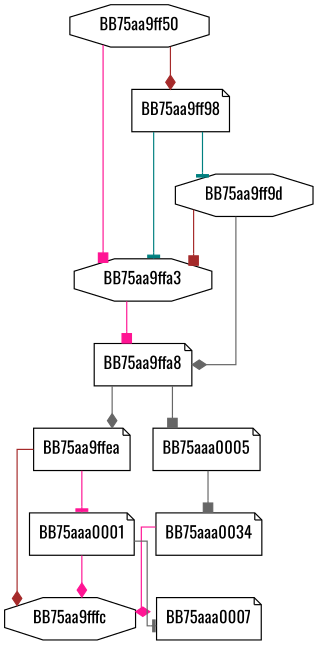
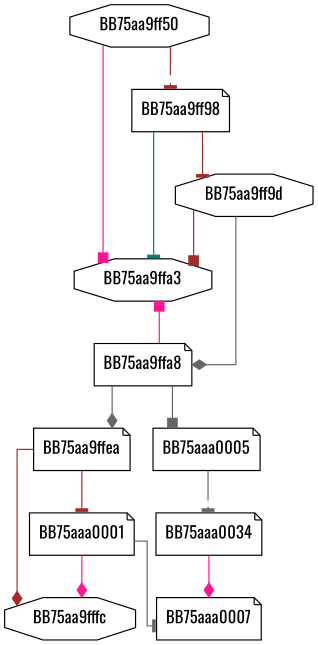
(170, 61) -> (170, 61)
(202, 152) -> (202, 152)
(127, 316) -> (159, 328)
(208, 486) -> (208, 486)
(82, 489) -> (82, 489)
(141, 562) -> (209, 569)
